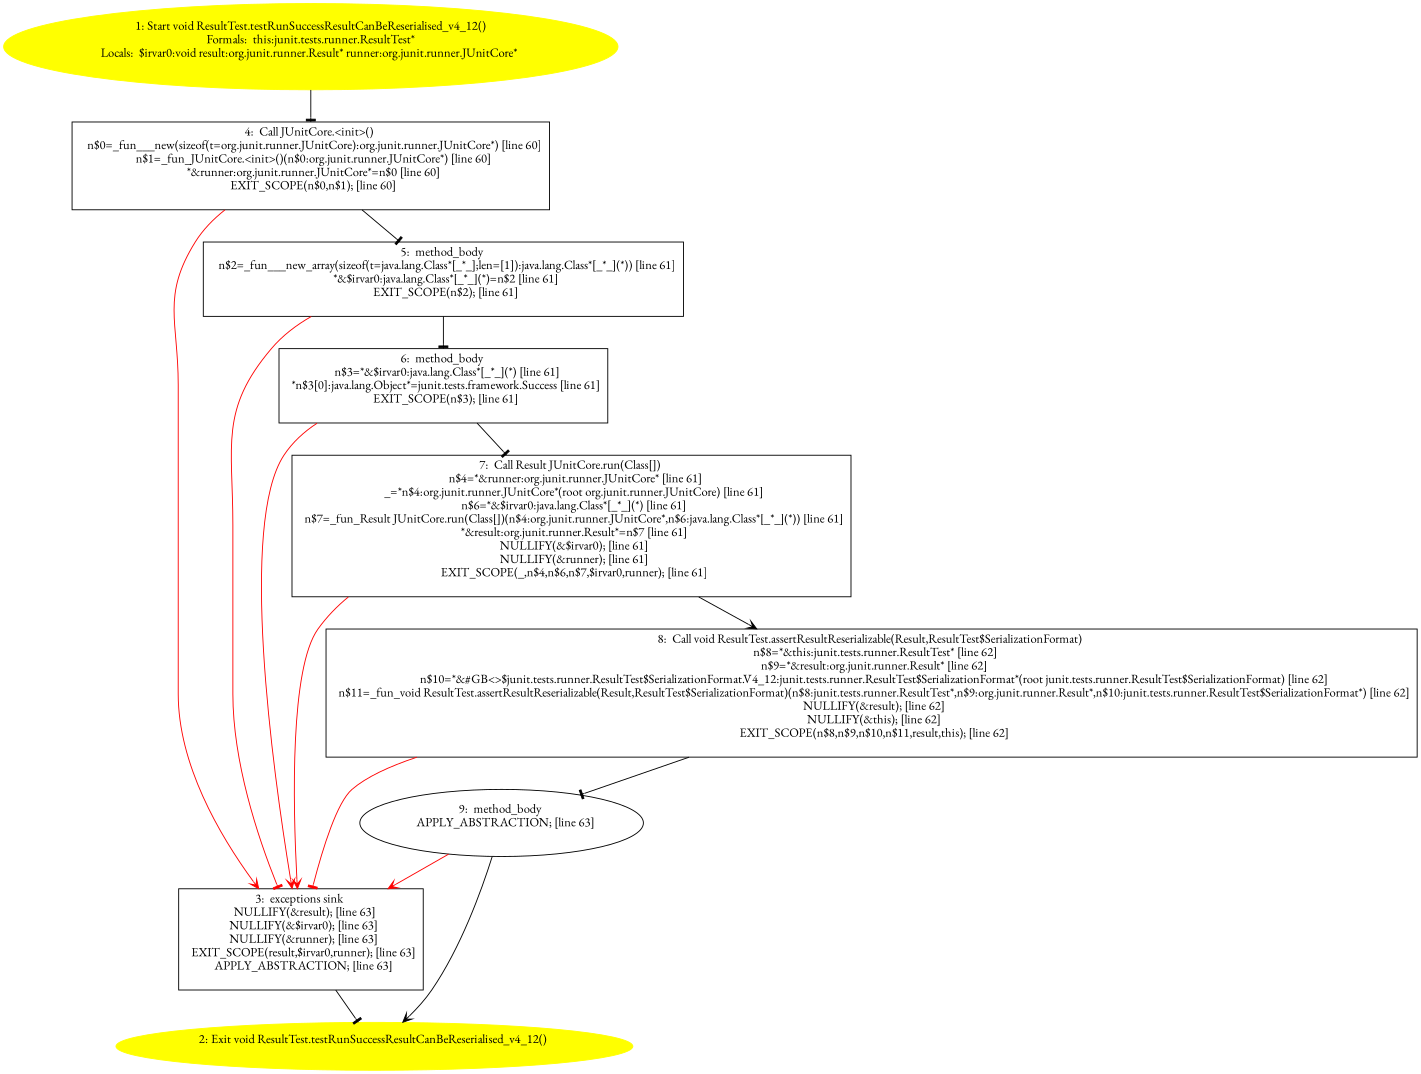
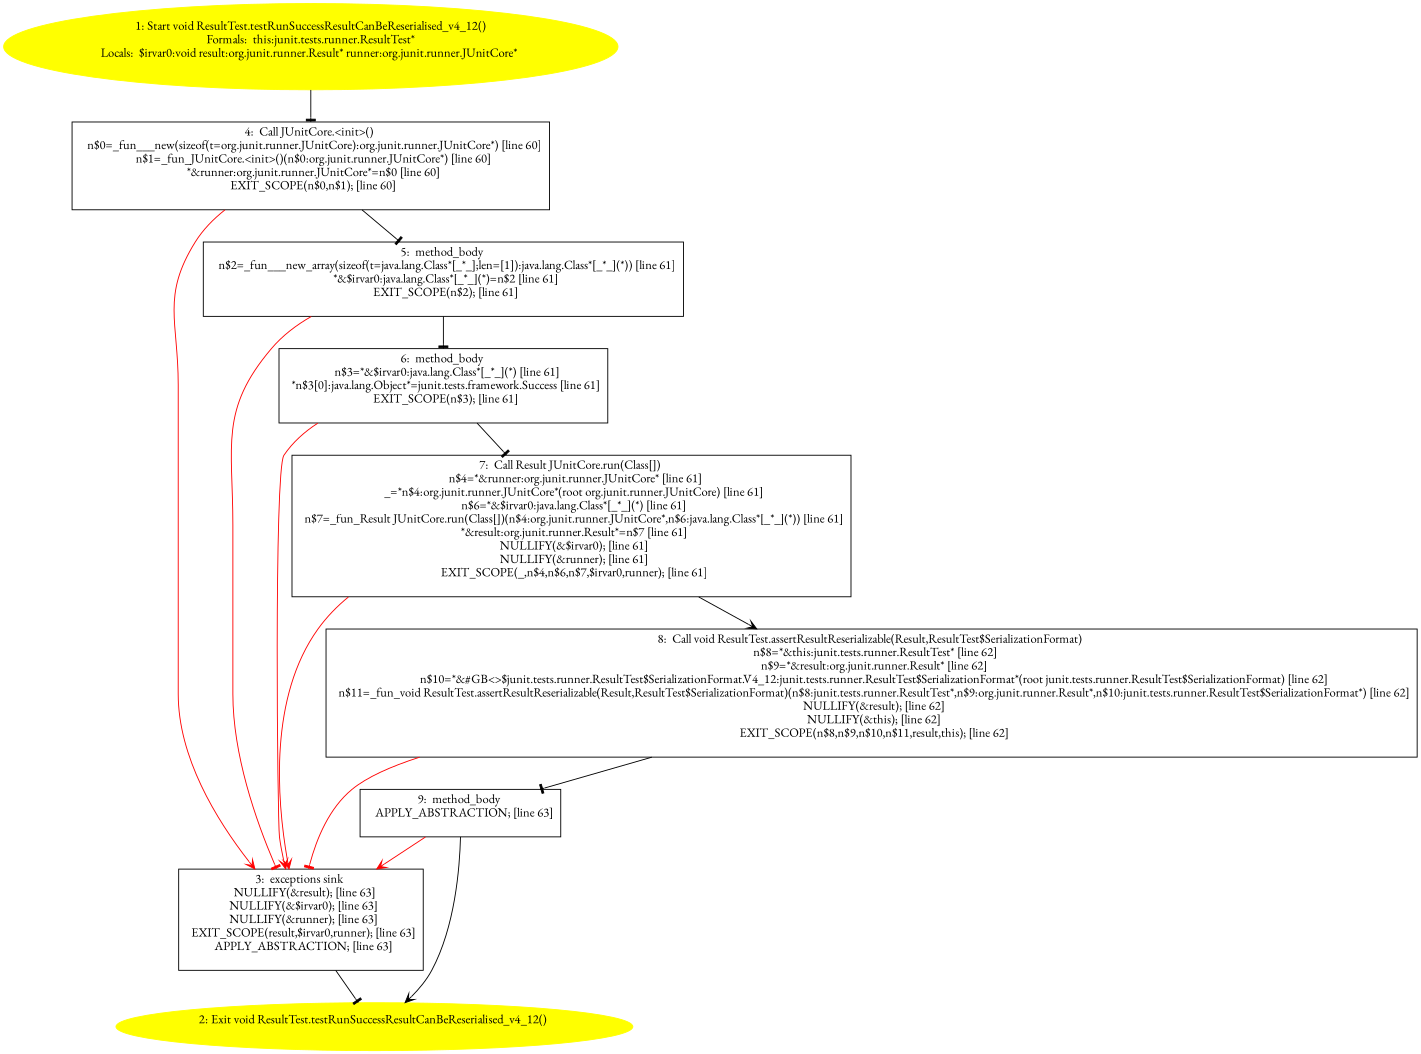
(502, 823) -> (460, 813)
